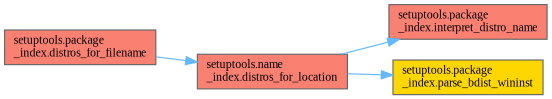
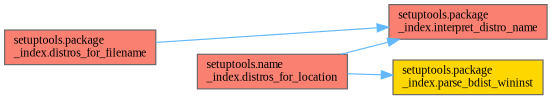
(171, 59) -> (266, 35)
